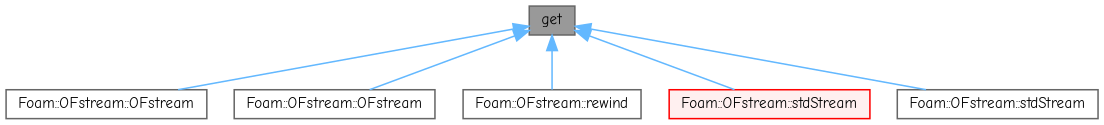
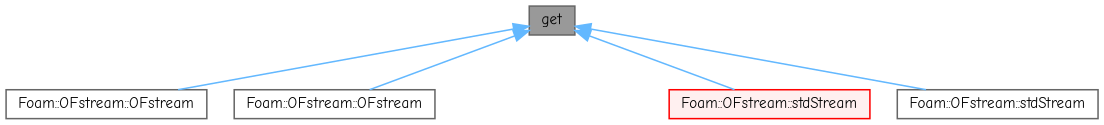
(552, 104) -> none
